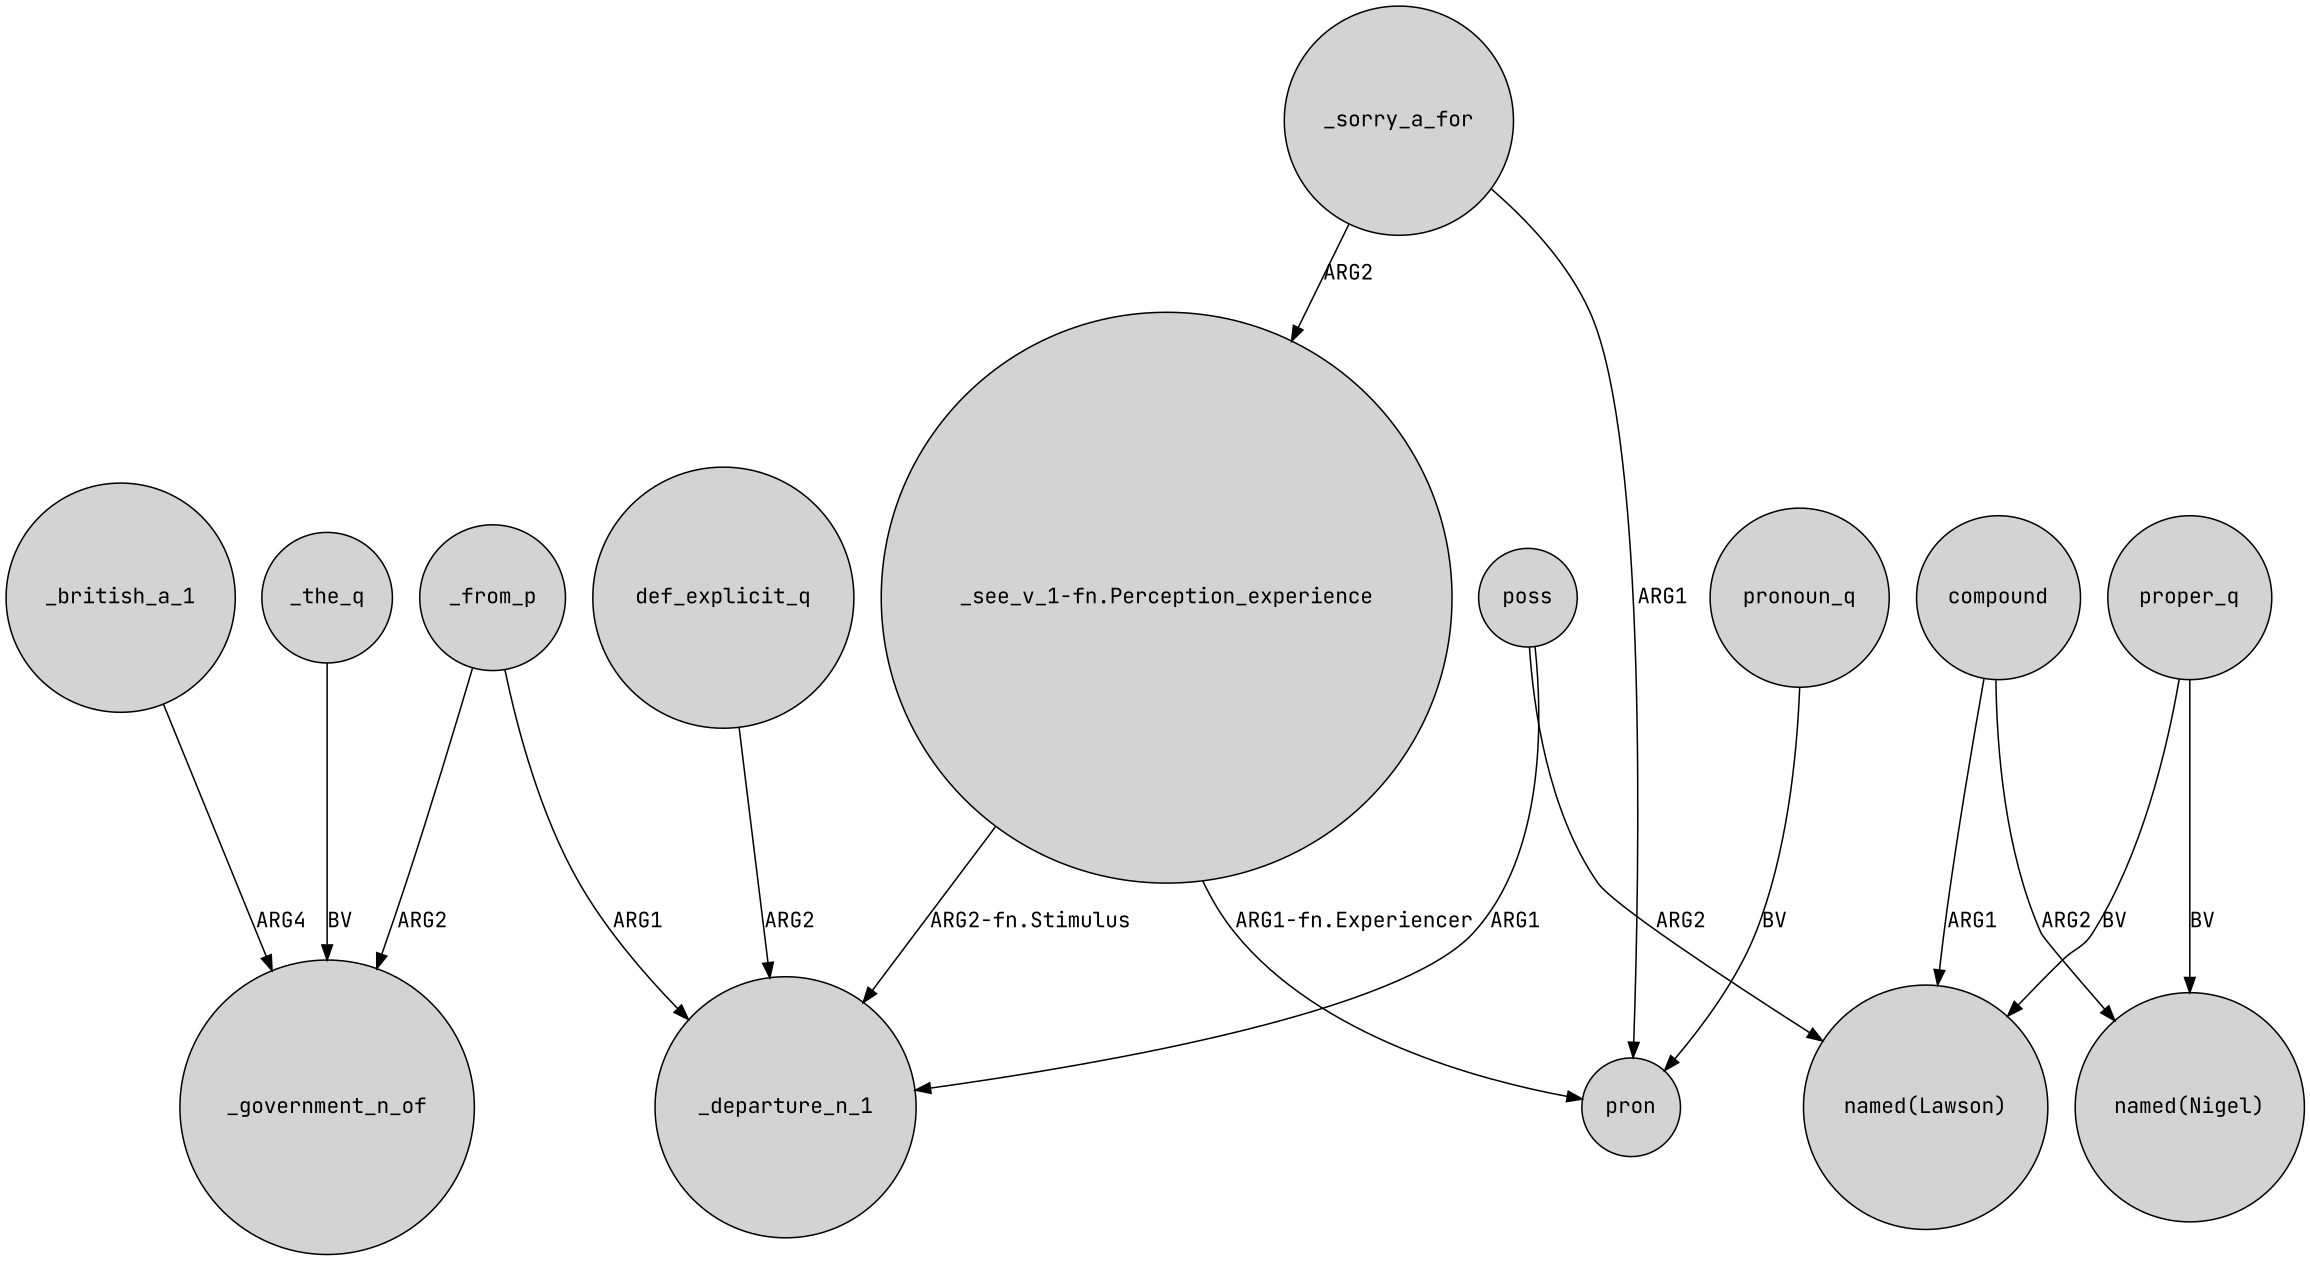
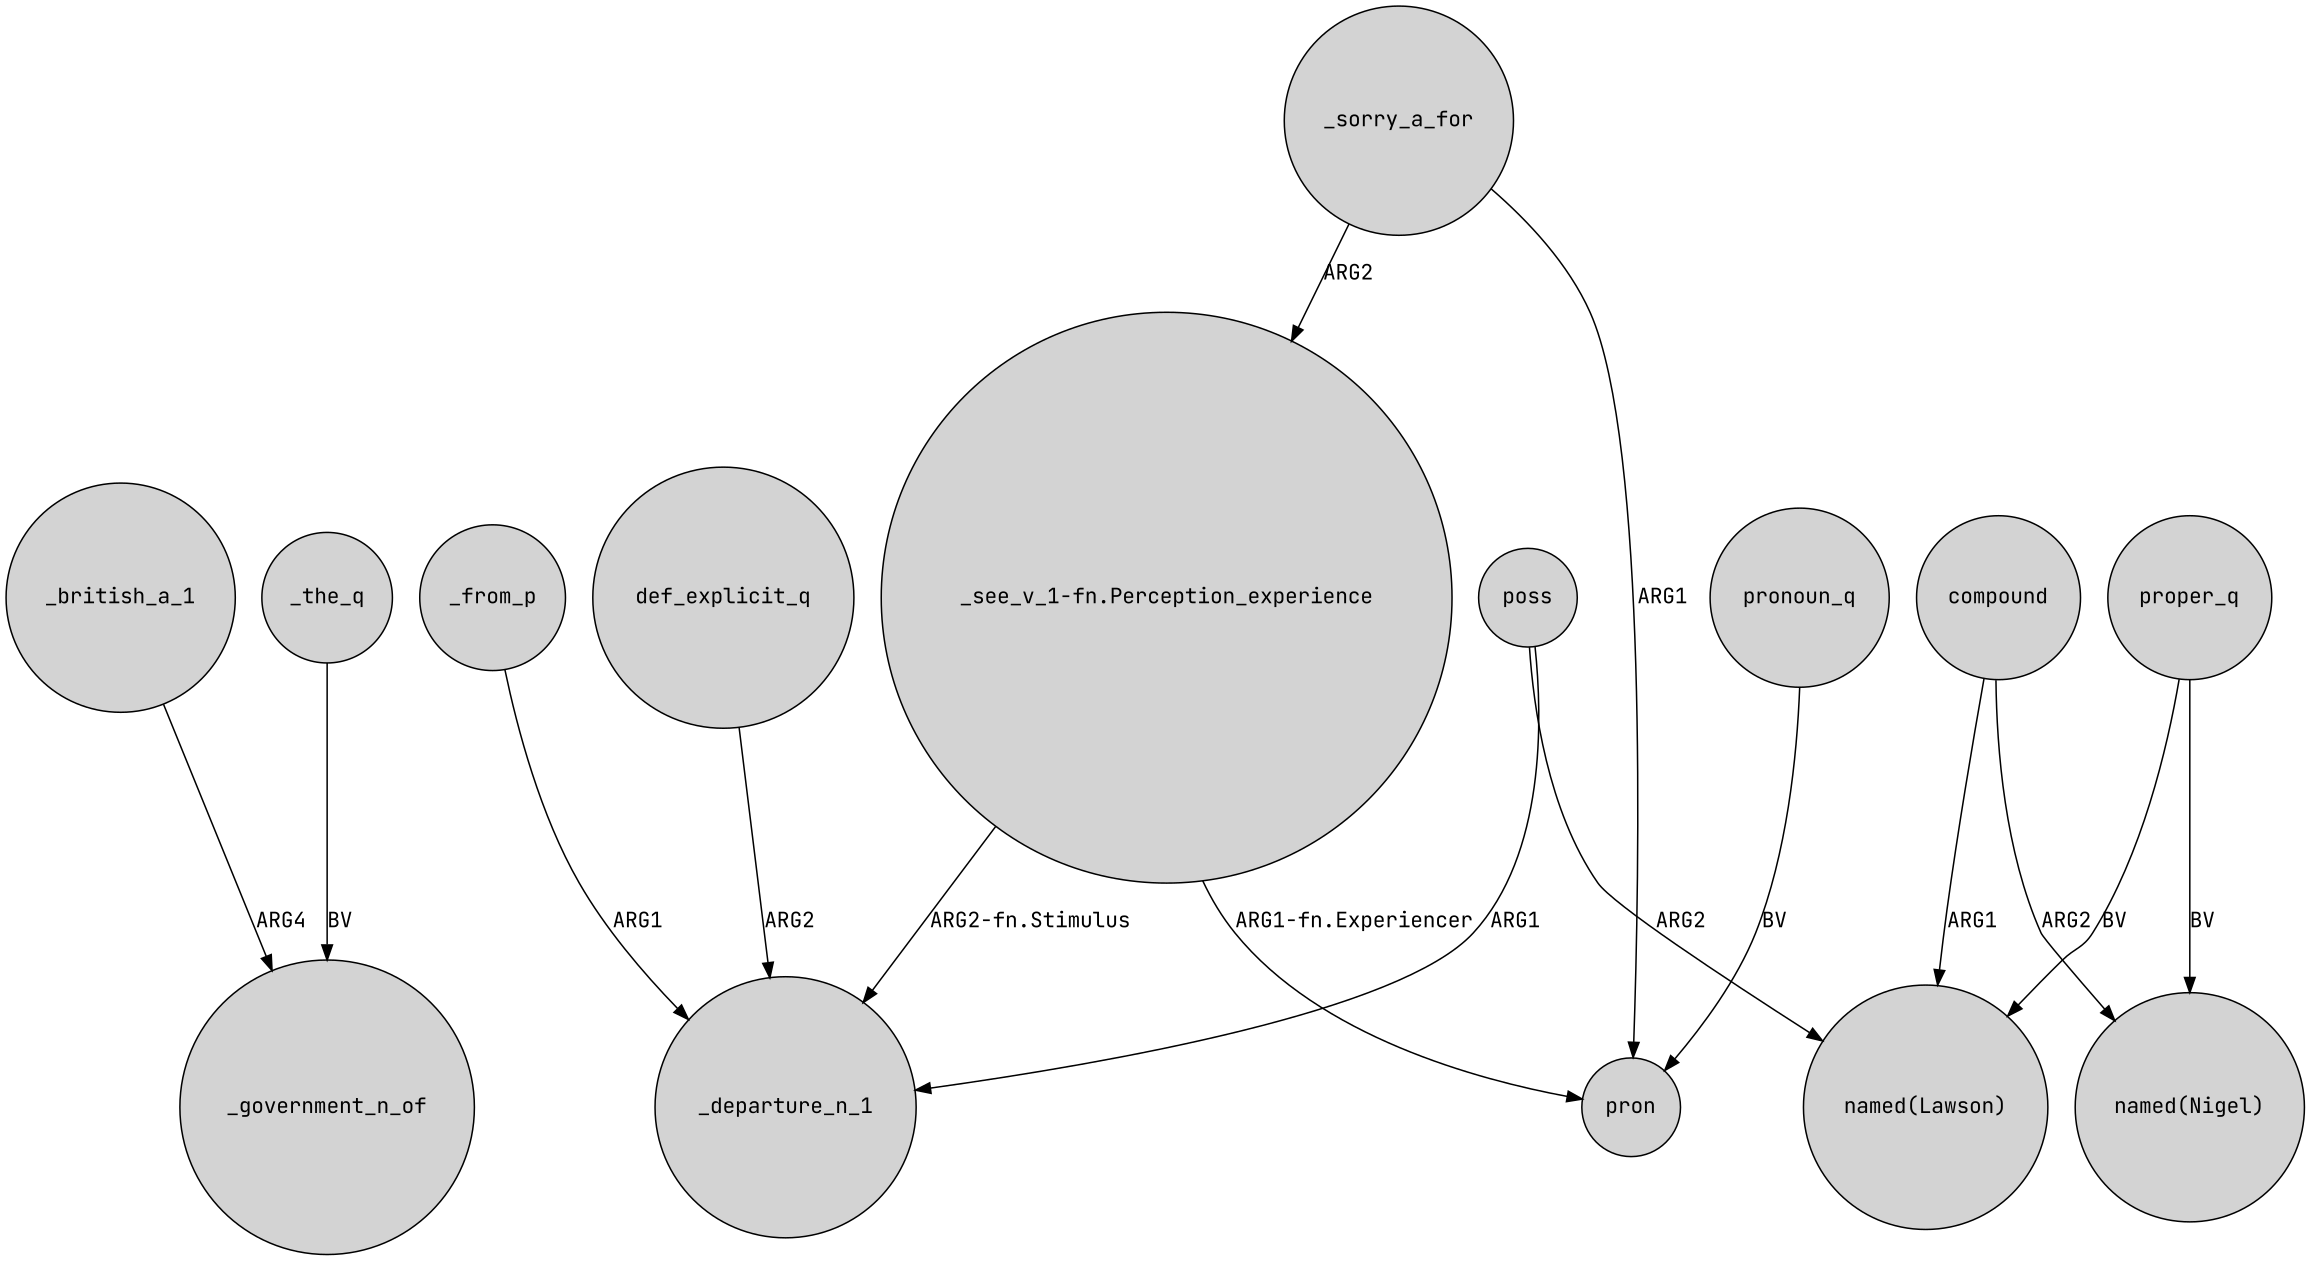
(429, 812) -> none
